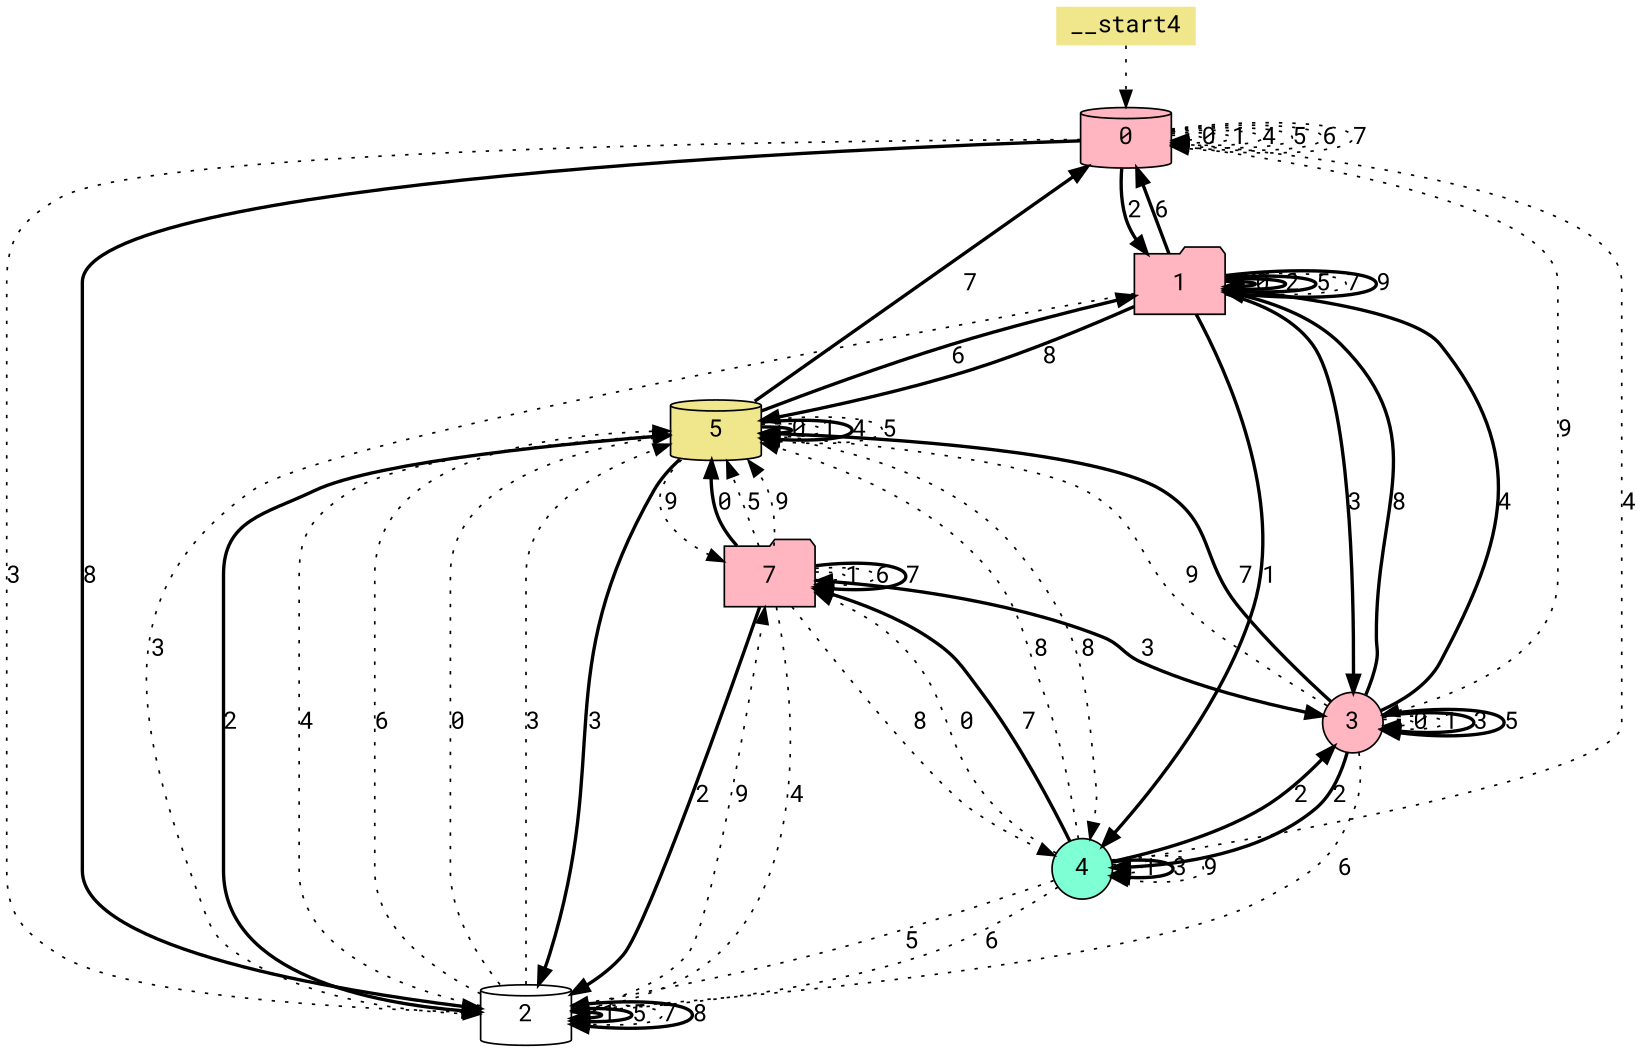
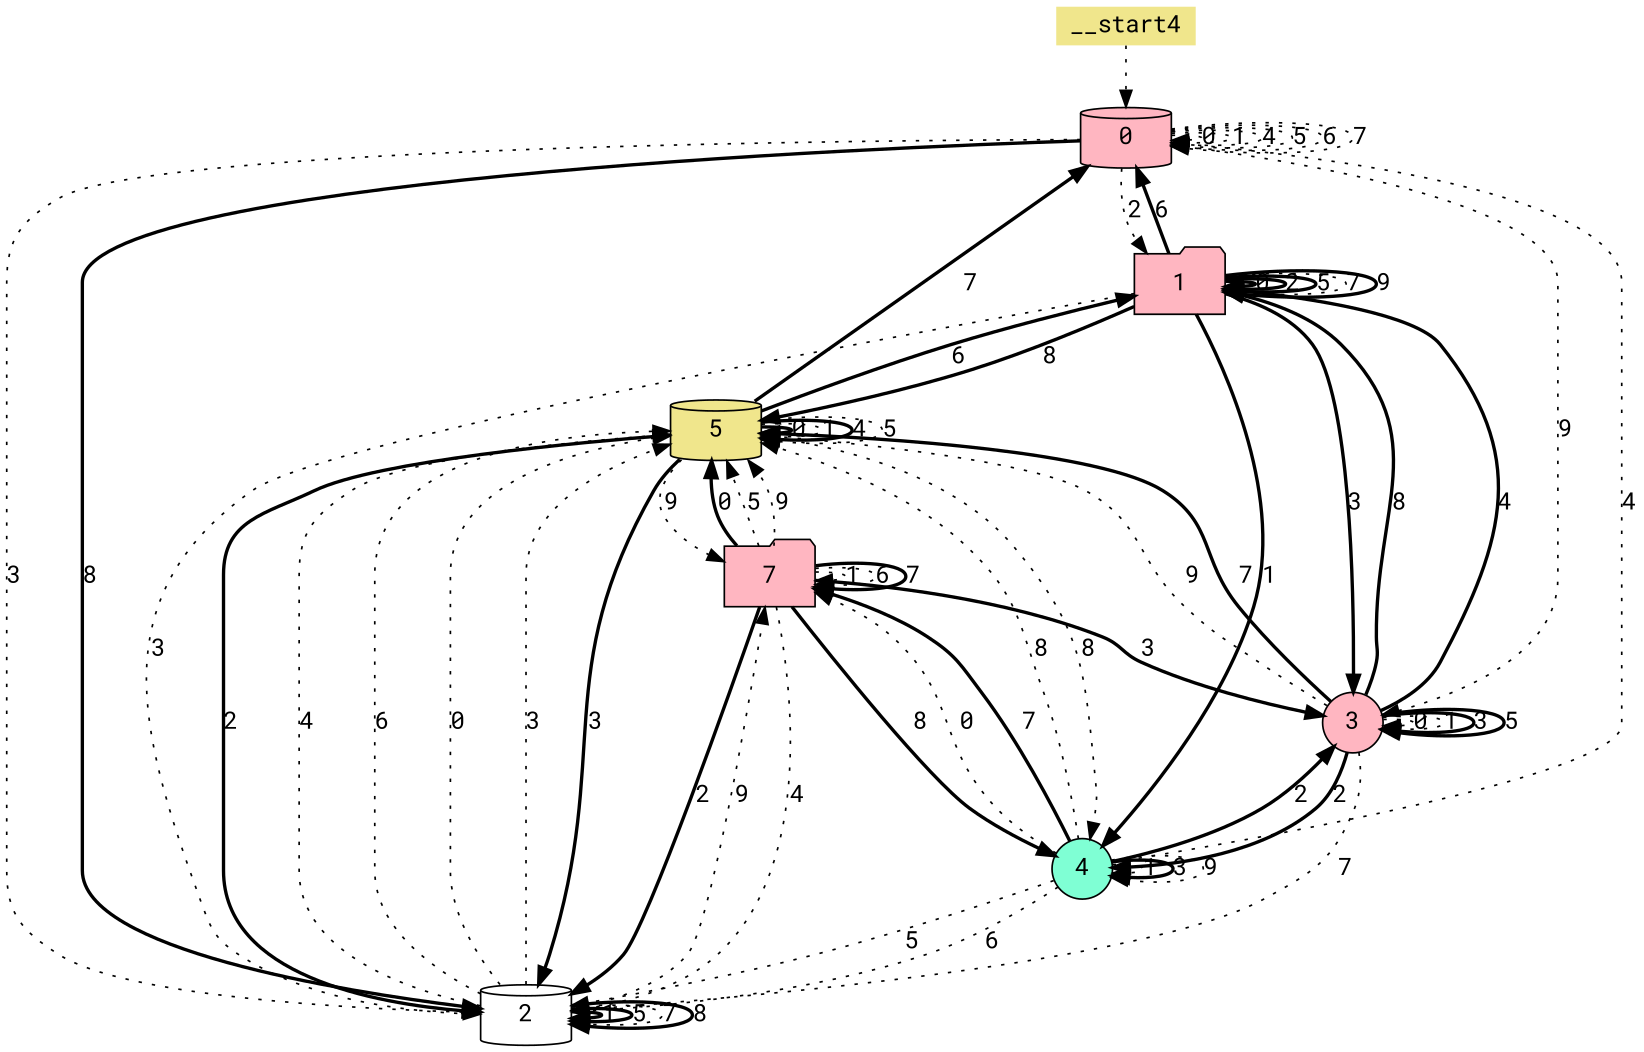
(1123, 205) -> (1123, 205)
(903, 742) -> (903, 742)
(1345, 869) -> (1345, 869)
